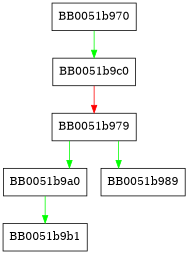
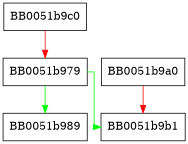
(94, 17) -> none
(69, 151) -> (94, 96)
(45, 206) -> (143, 96)
